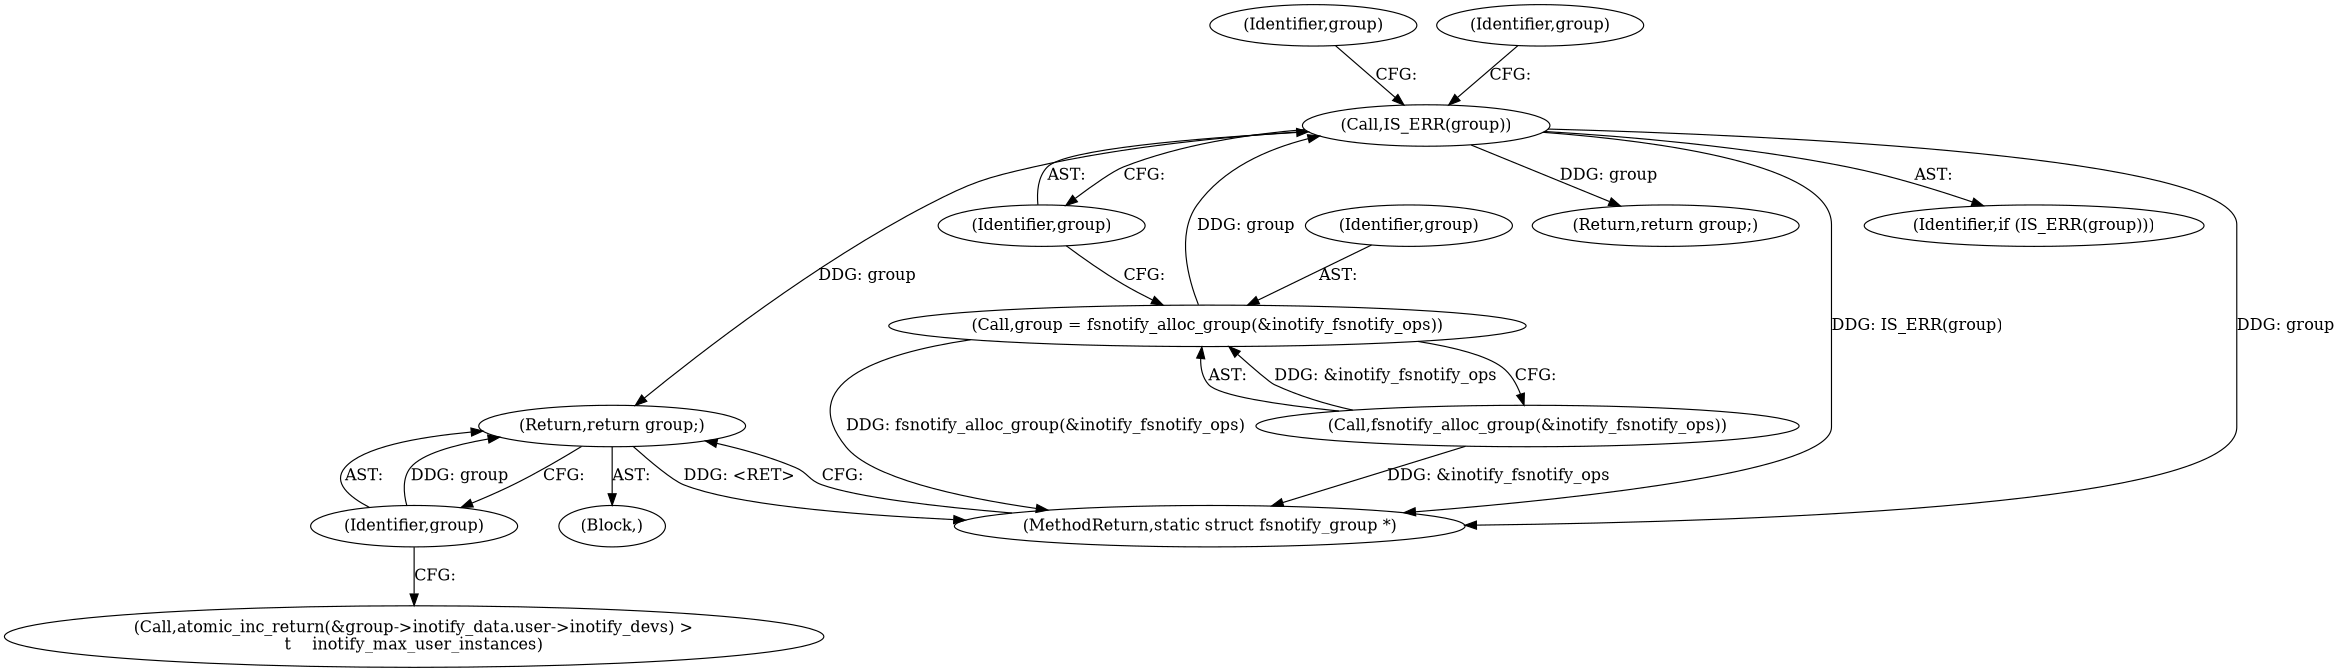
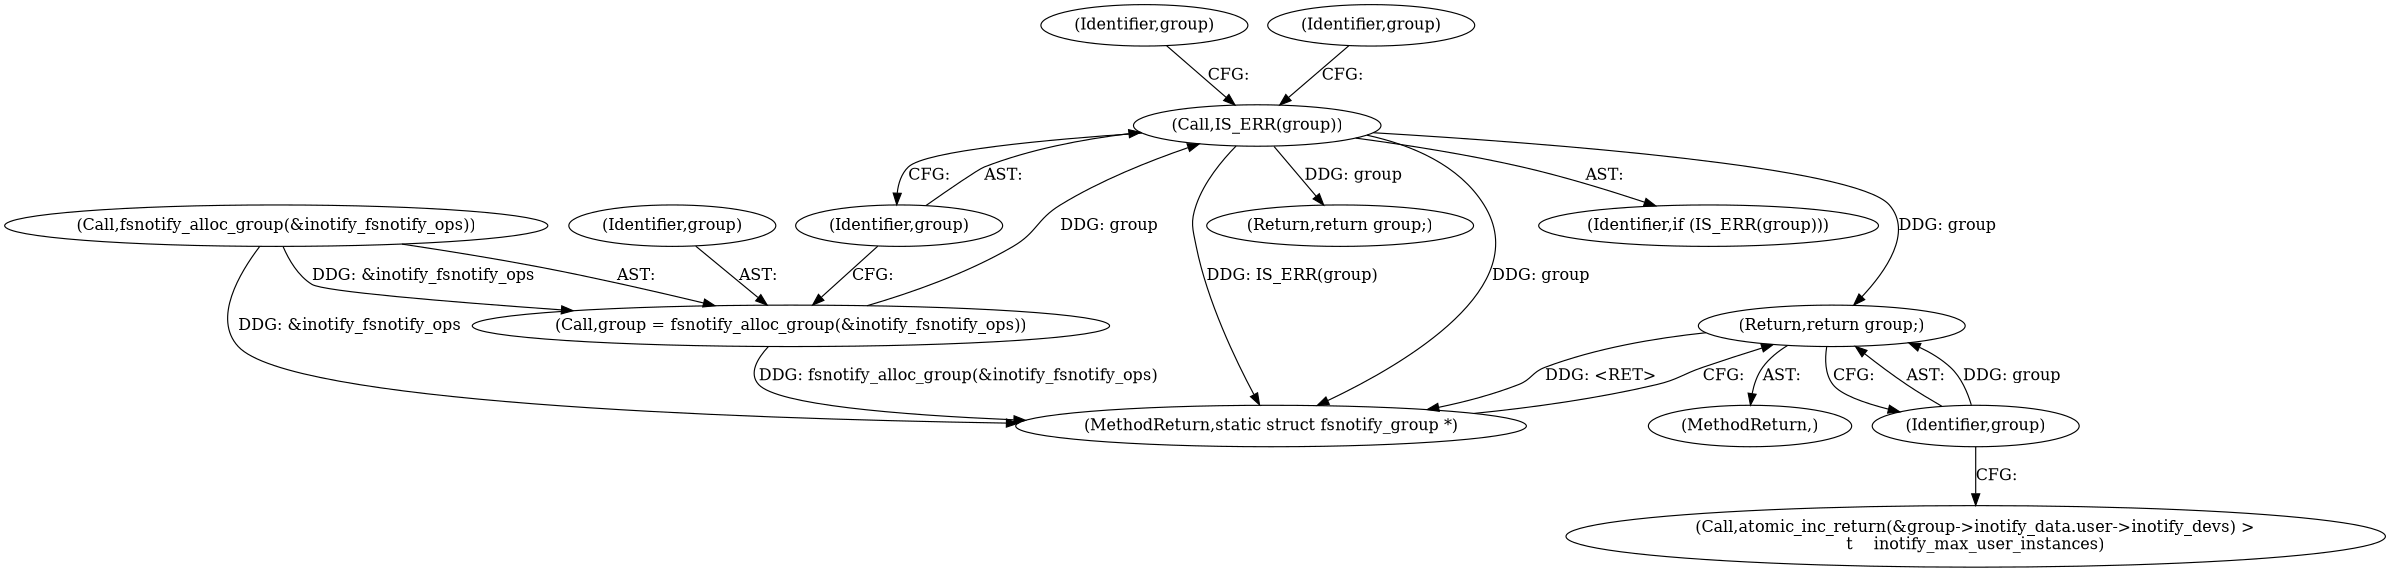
(1477, 355) -> none
(612, 526) -> (1750, 426)
